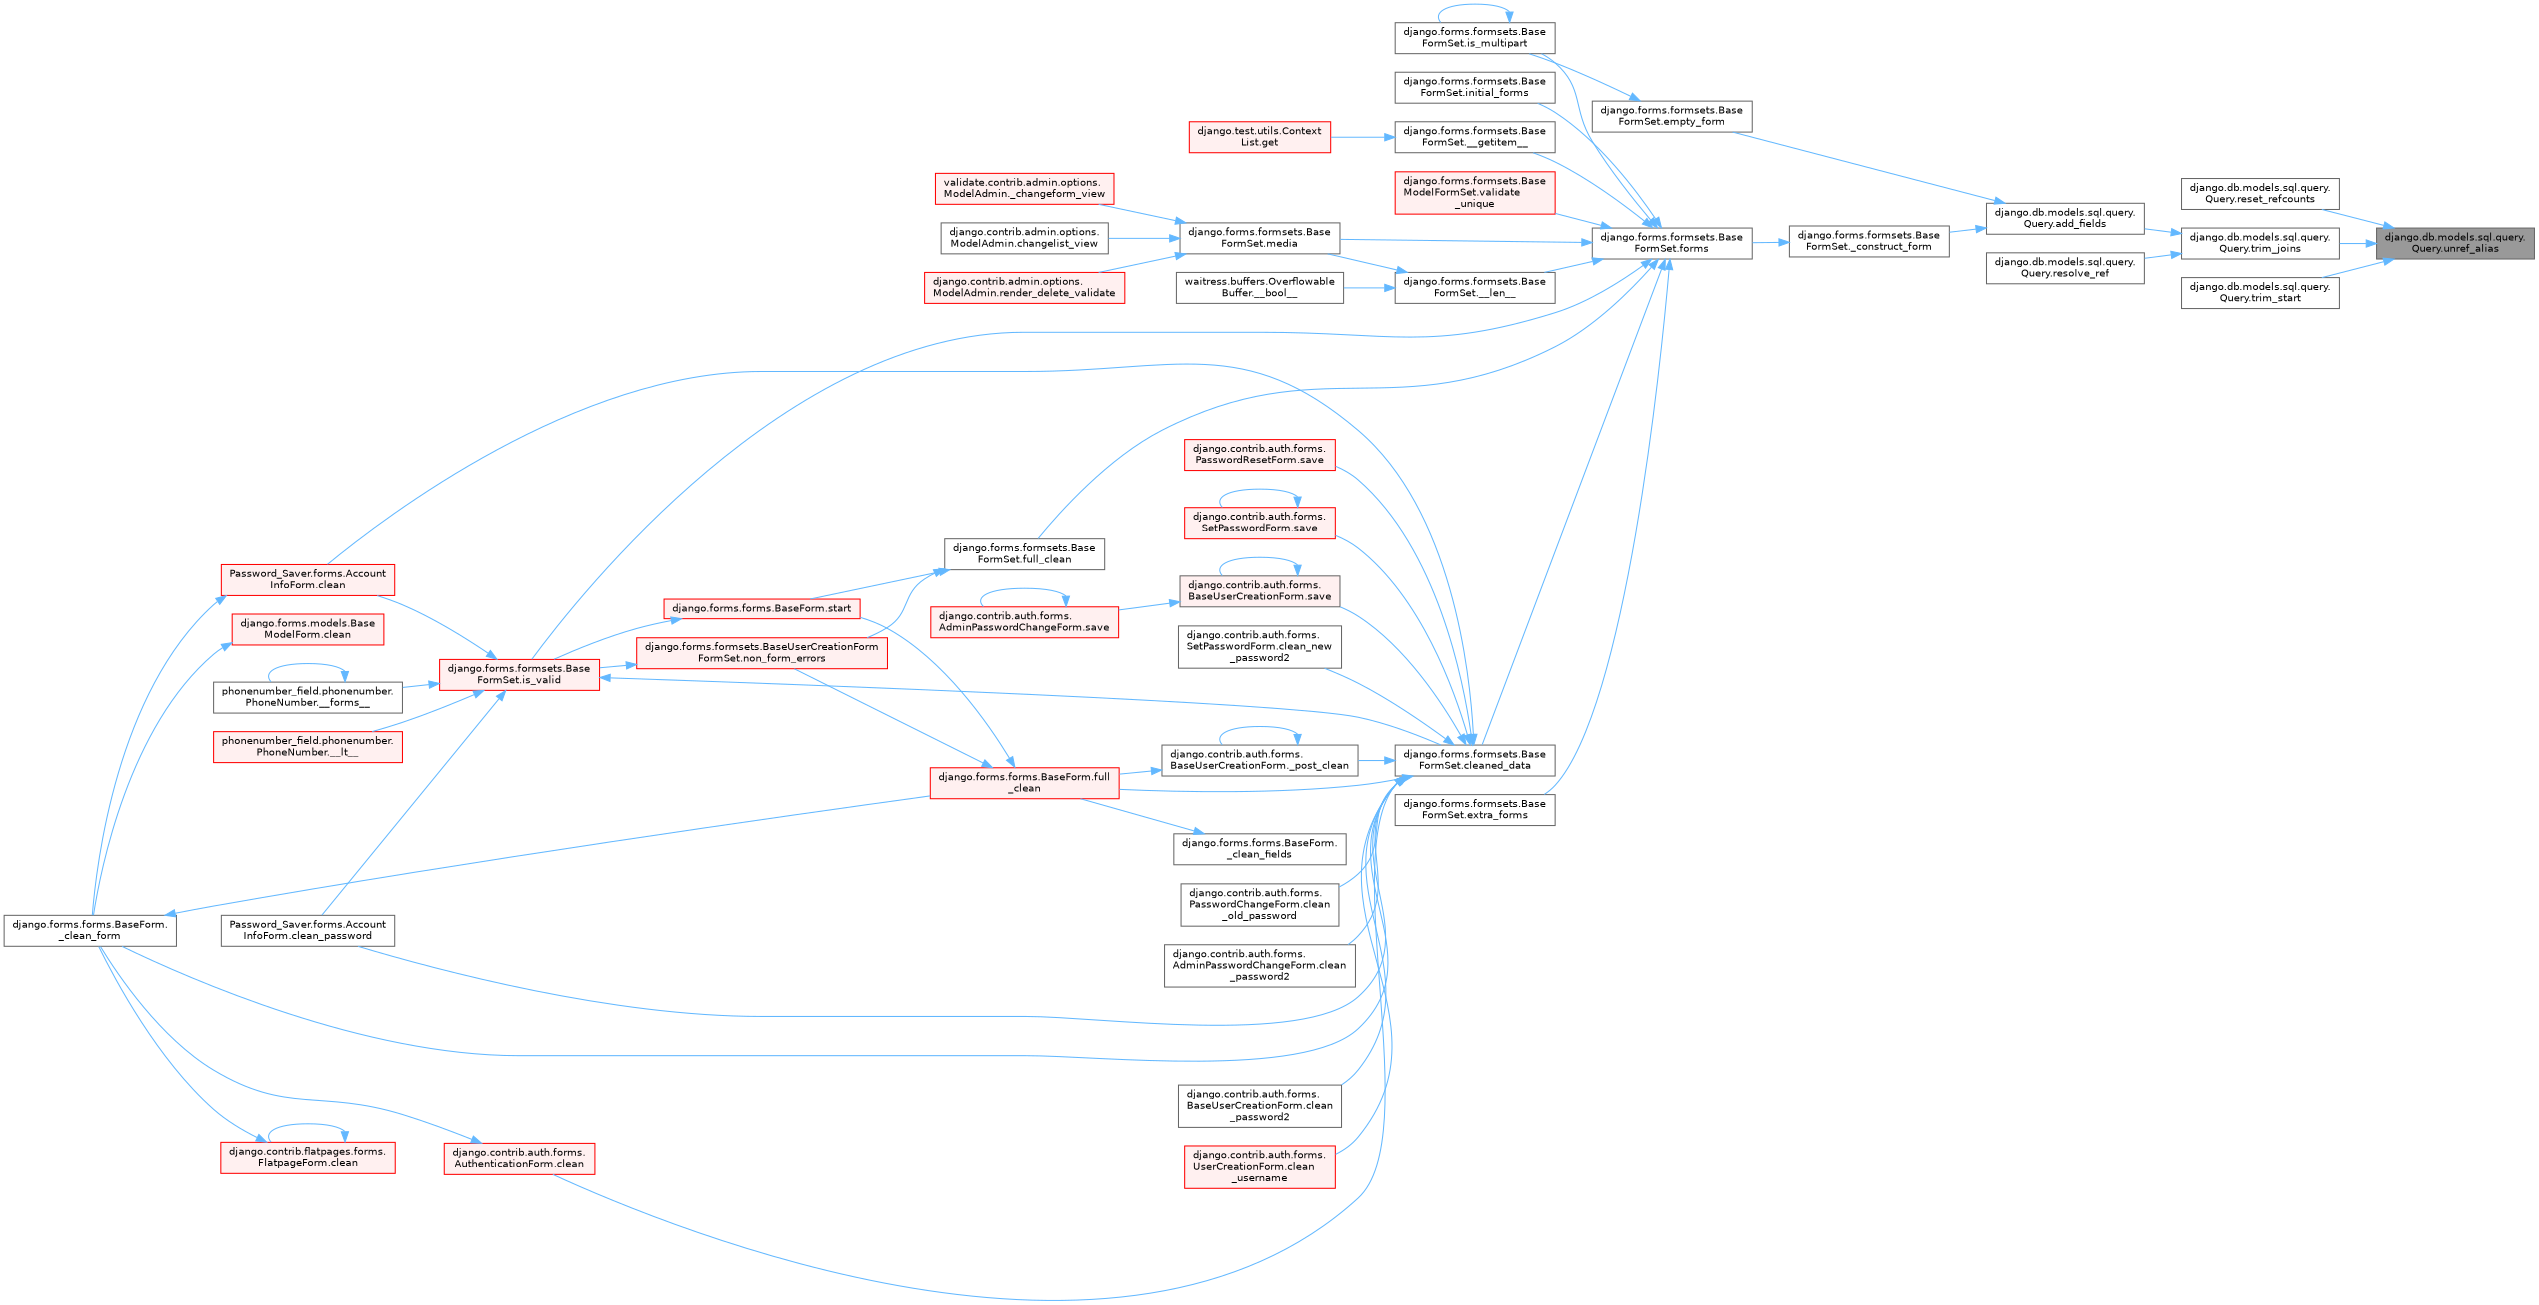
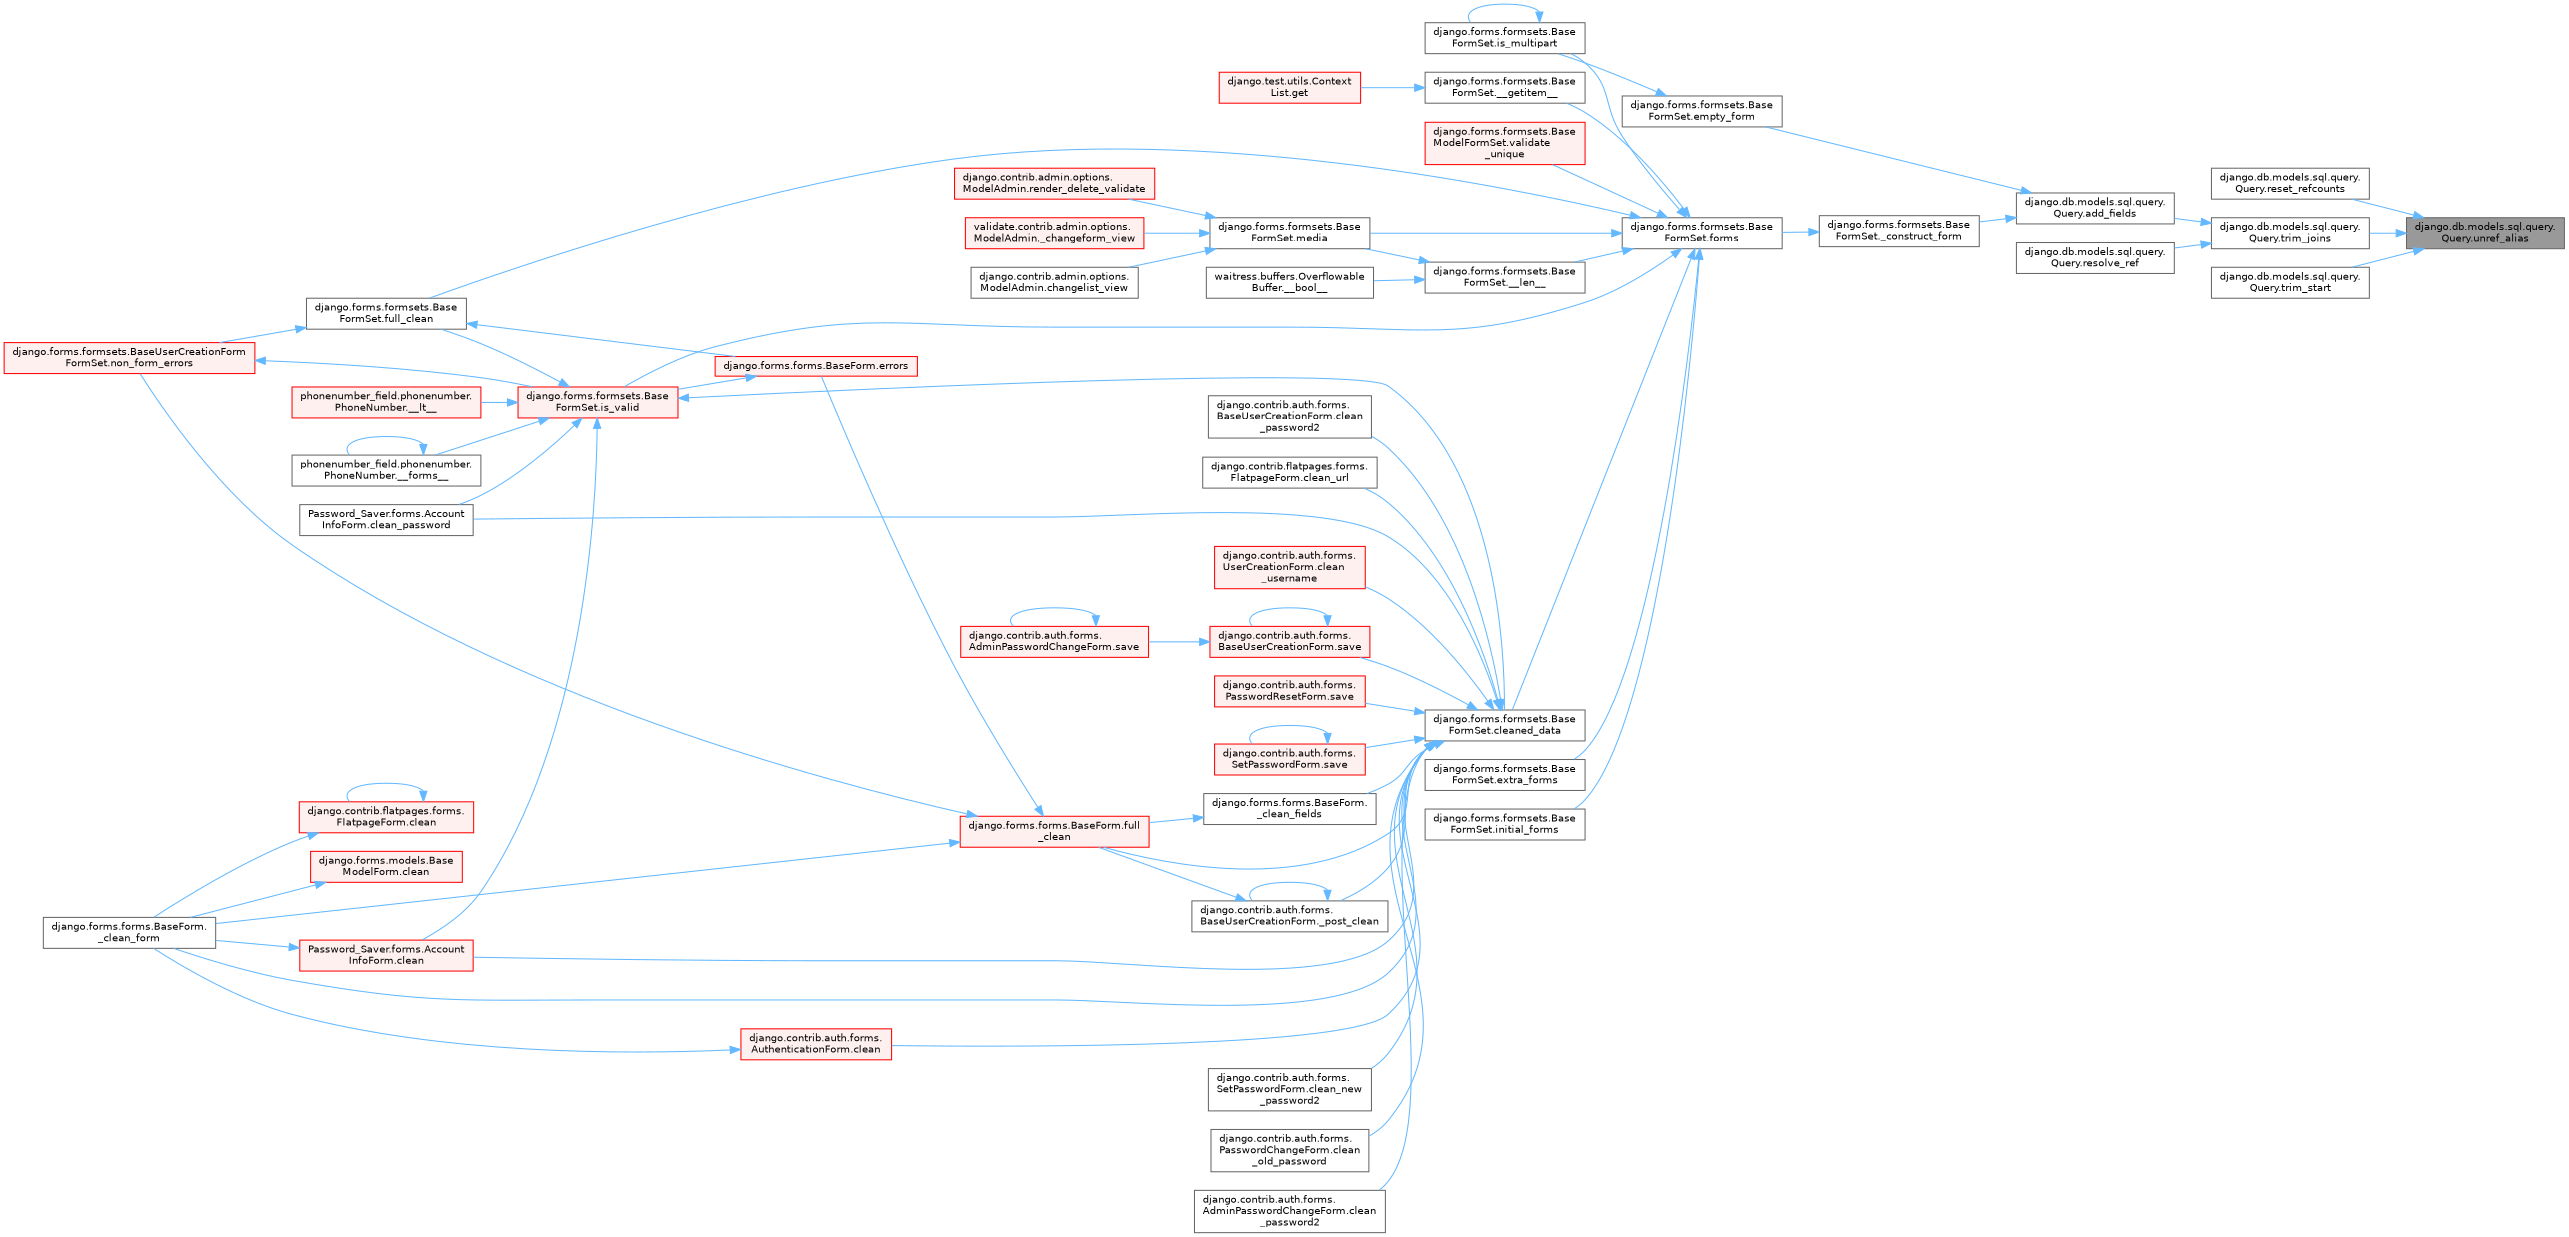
none -> (502, 353)
none -> (1290, 473)
(1260, 591) -> (1290, 642)
(762, 609) -> (816, 366)
none -> (1403, 772)
(552, 851) -> (583, 883)
